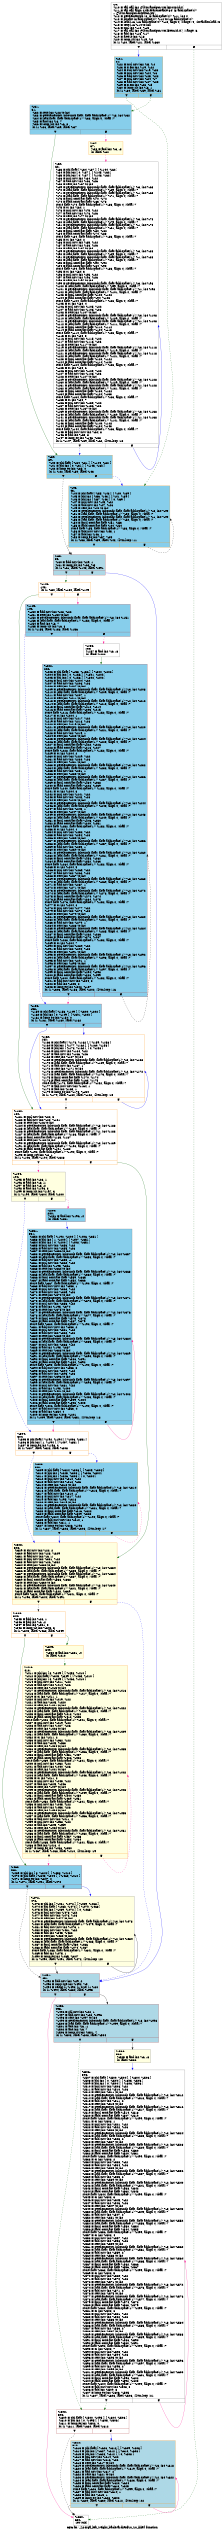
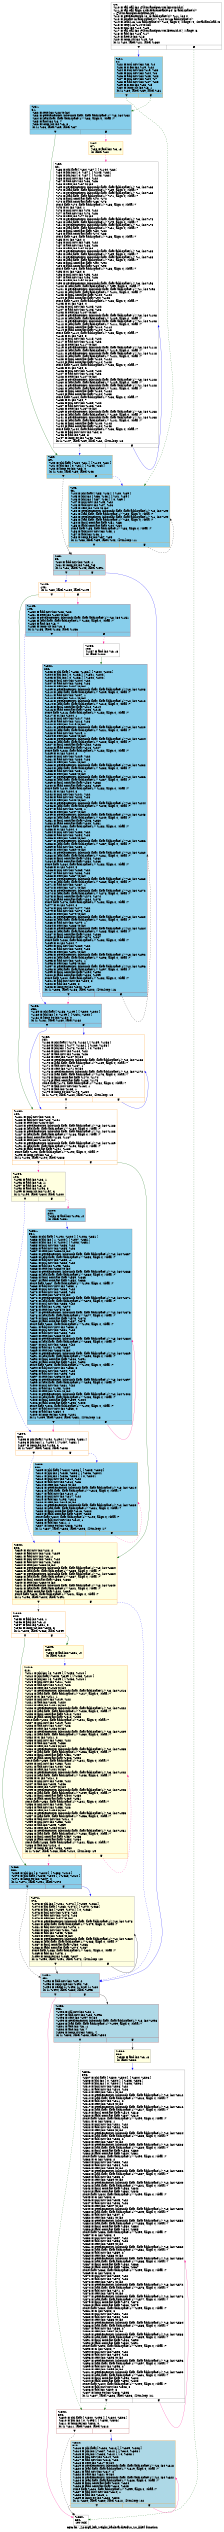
(66, 578) -> (66, 578)
(64, 1661) -> (64, 1661)
